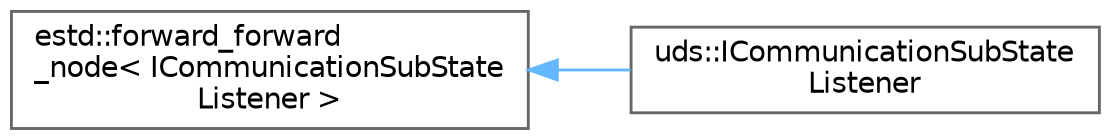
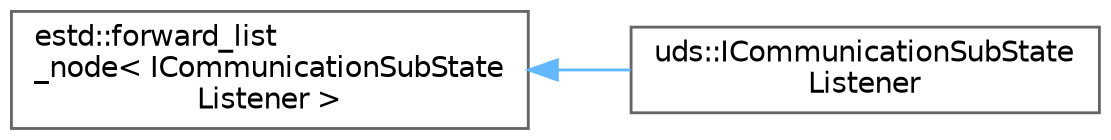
(270, 70) -> (270, 70)
